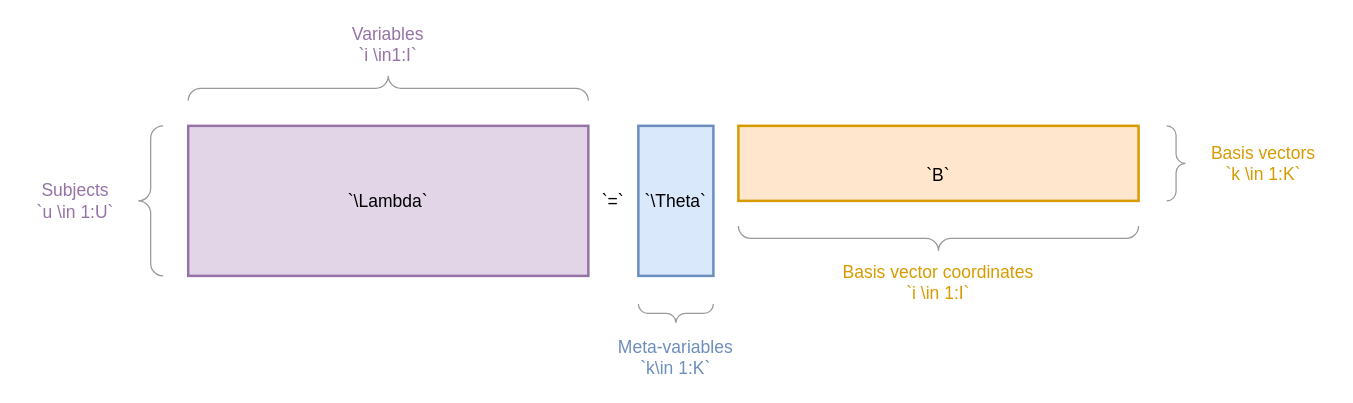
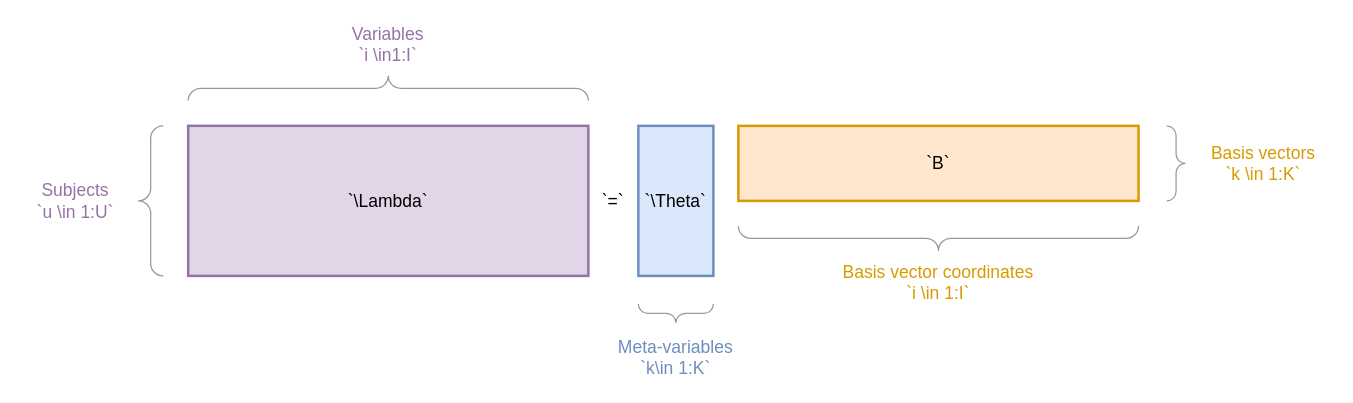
(938, 176) -> (938, 163)
